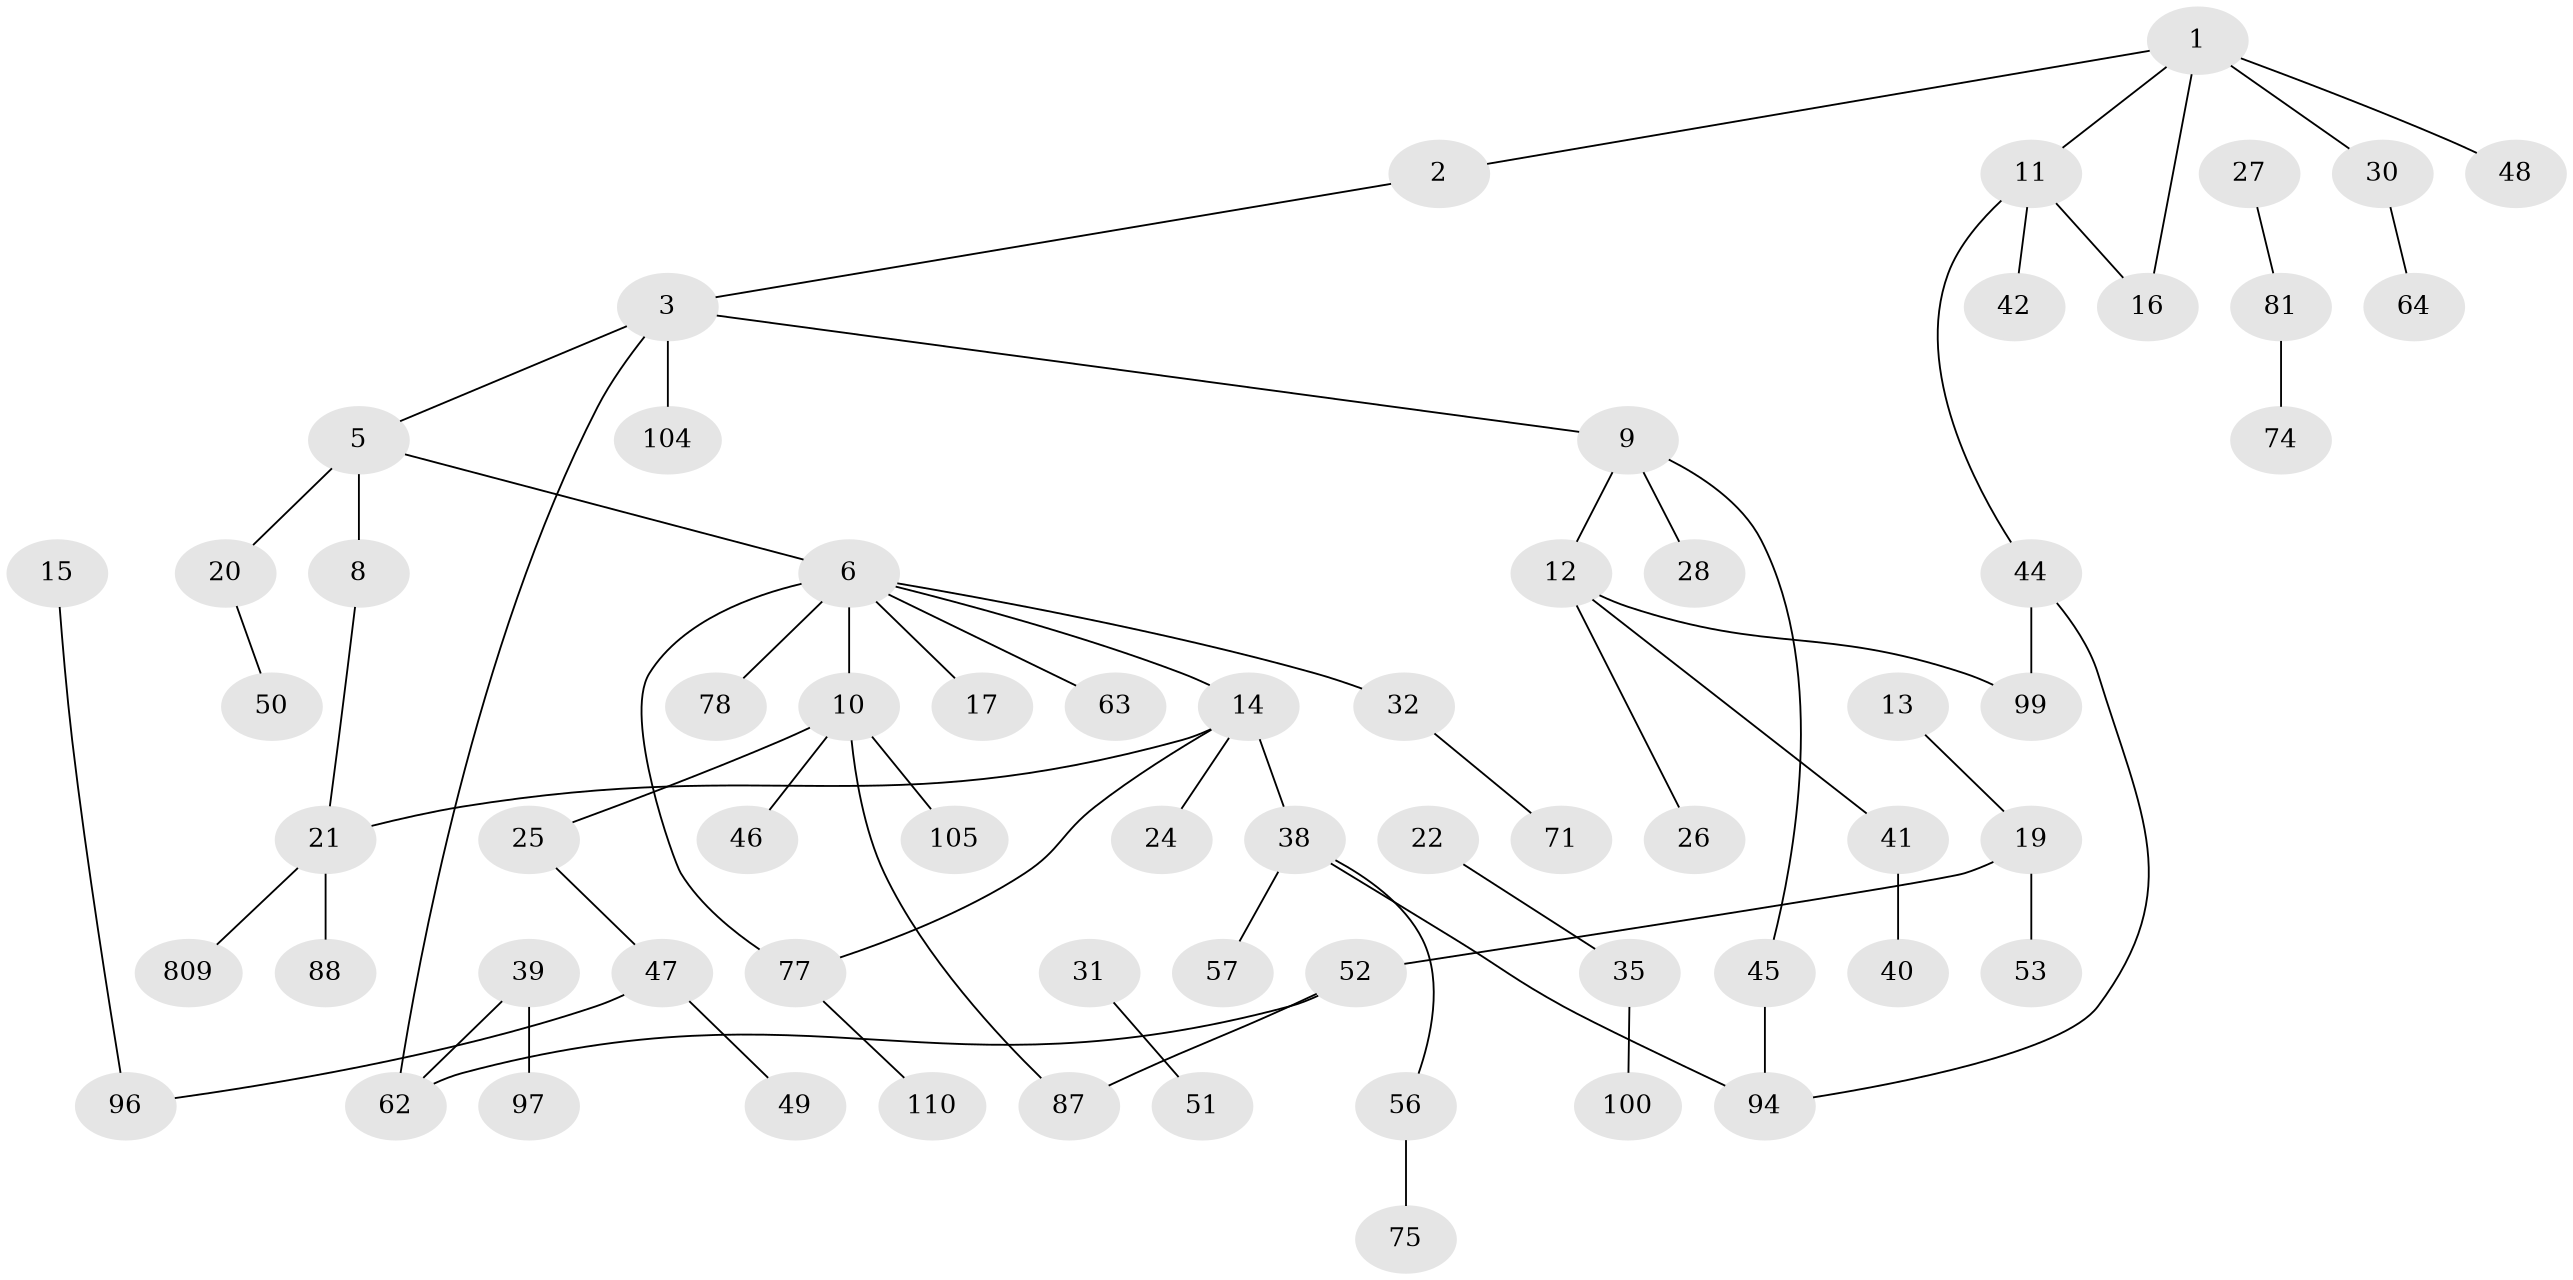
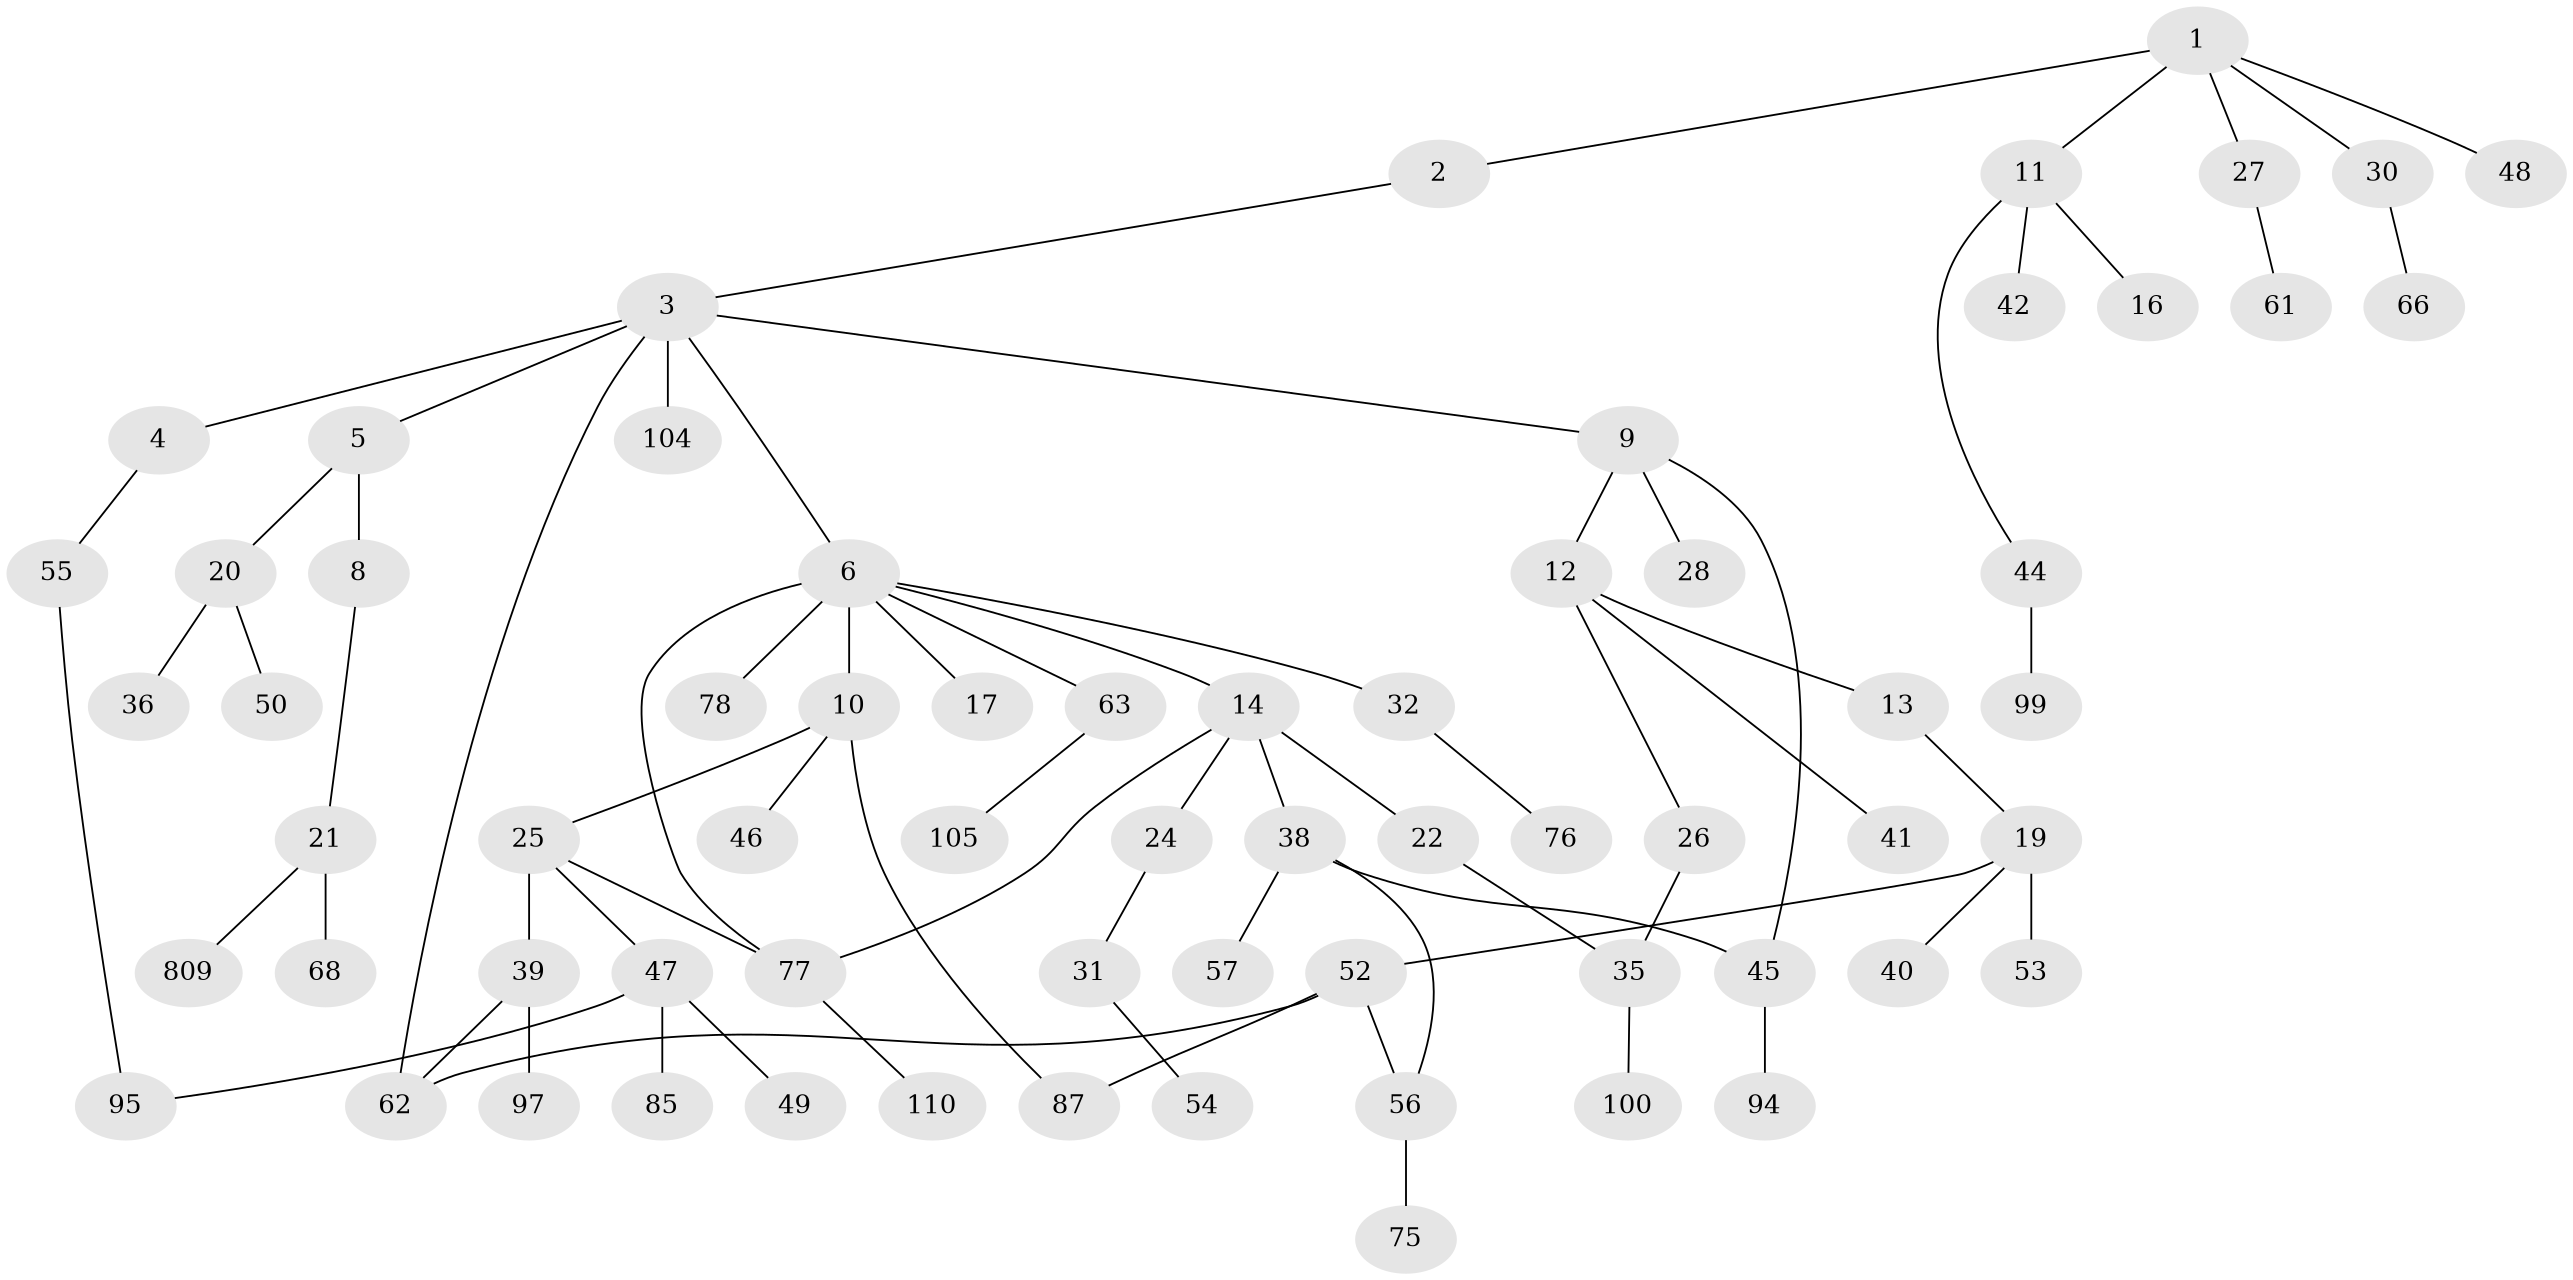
(2173, 174) -> (2224, 107)
(2281, 307) -> (2281, 307)
(2414, 307) -> (2414, 307)
none -> (159, 440)
(2281, 440) -> none
(604, 507) -> (760, 439)
(57, 574) -> (57, 574)
(1806, 641) -> (1726, 645)
none -> (139, 707)
(902, 773) -> (1035, 773)
(814, 786) -> (1339, 773)
(1561, 840) -> (1561, 840)
none -> (662, 906)
none -> (1662, 906)
none -> (529, 907)
none -> (1126, 907)
(1898, 907) -> (1965, 906)
(2131, 950) -> none
(326, 973) -> (326, 973)
(1523, 983) -> (1500, 904)
none -> (1381, 1039)
(126, 1106) -> (126, 1106)
none -> (662, 1106)
(1202, 1106) -> (1202, 1106)
